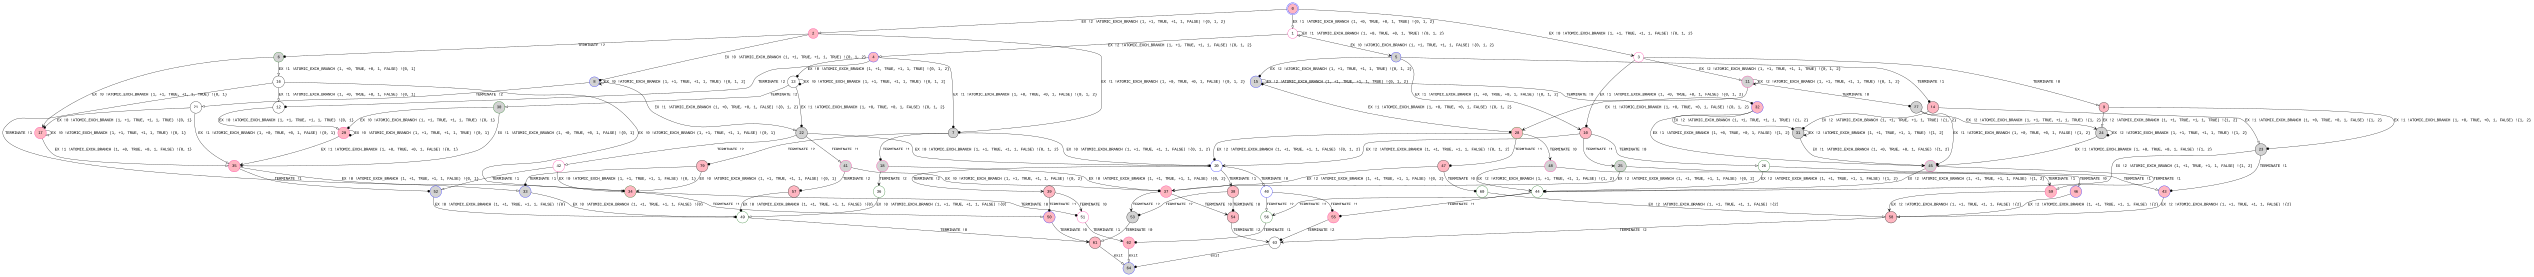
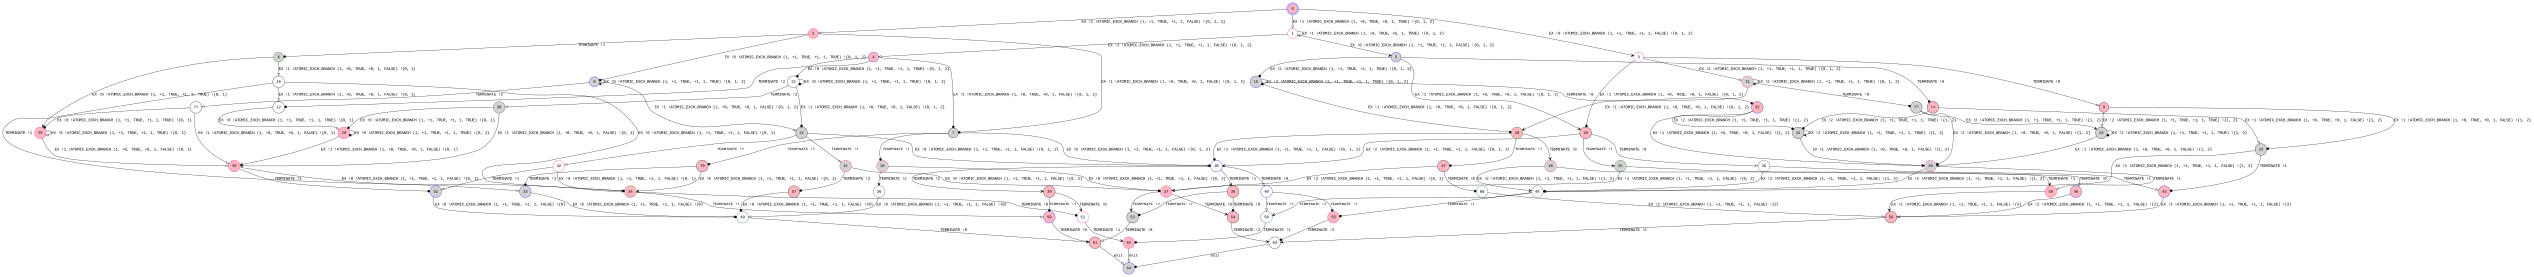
(1931, 82) -> (1931, 82)
(40, 133) -> (40, 133)
